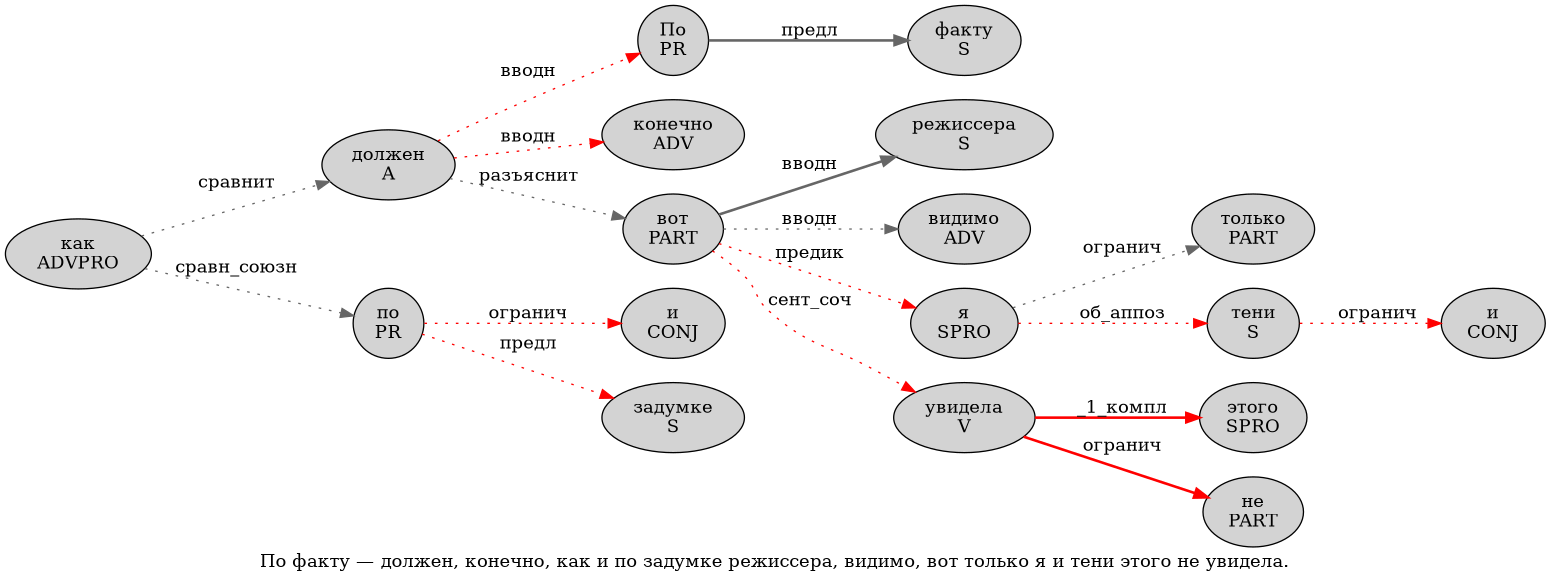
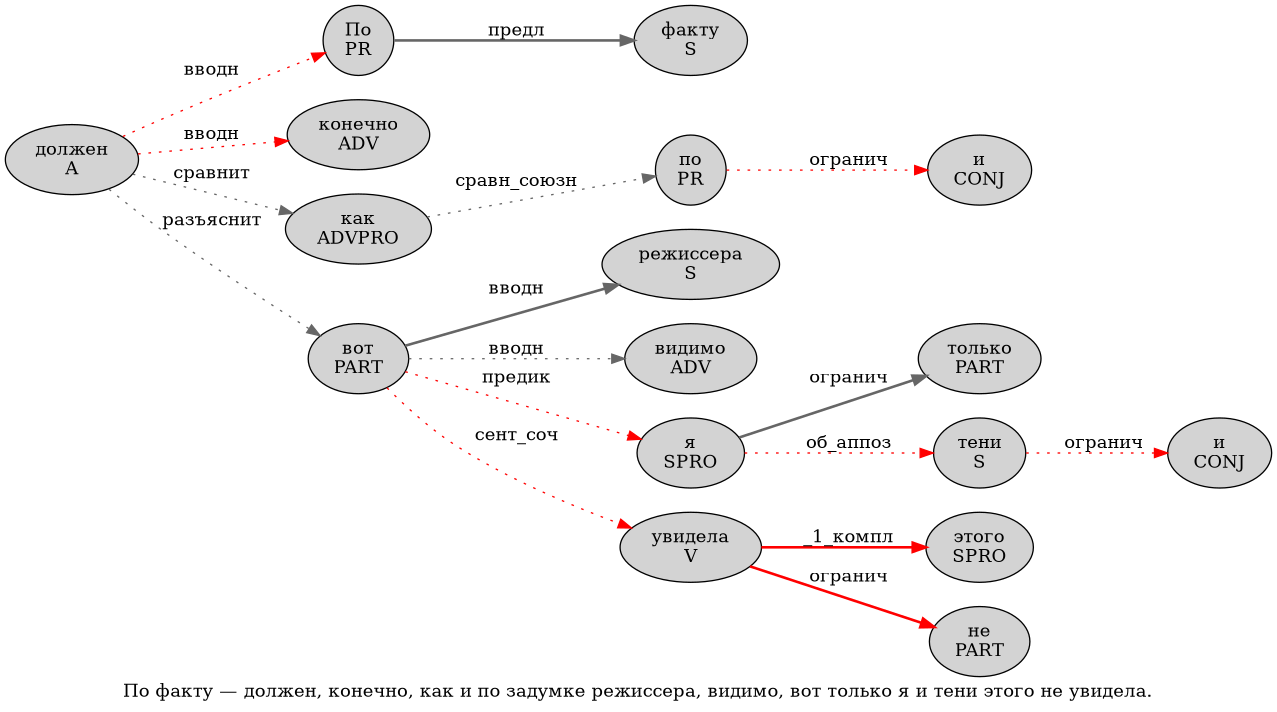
(229, 211) -> (206, 192)
(1100, 279) -> (826, 409)
(673, 418) -> none
